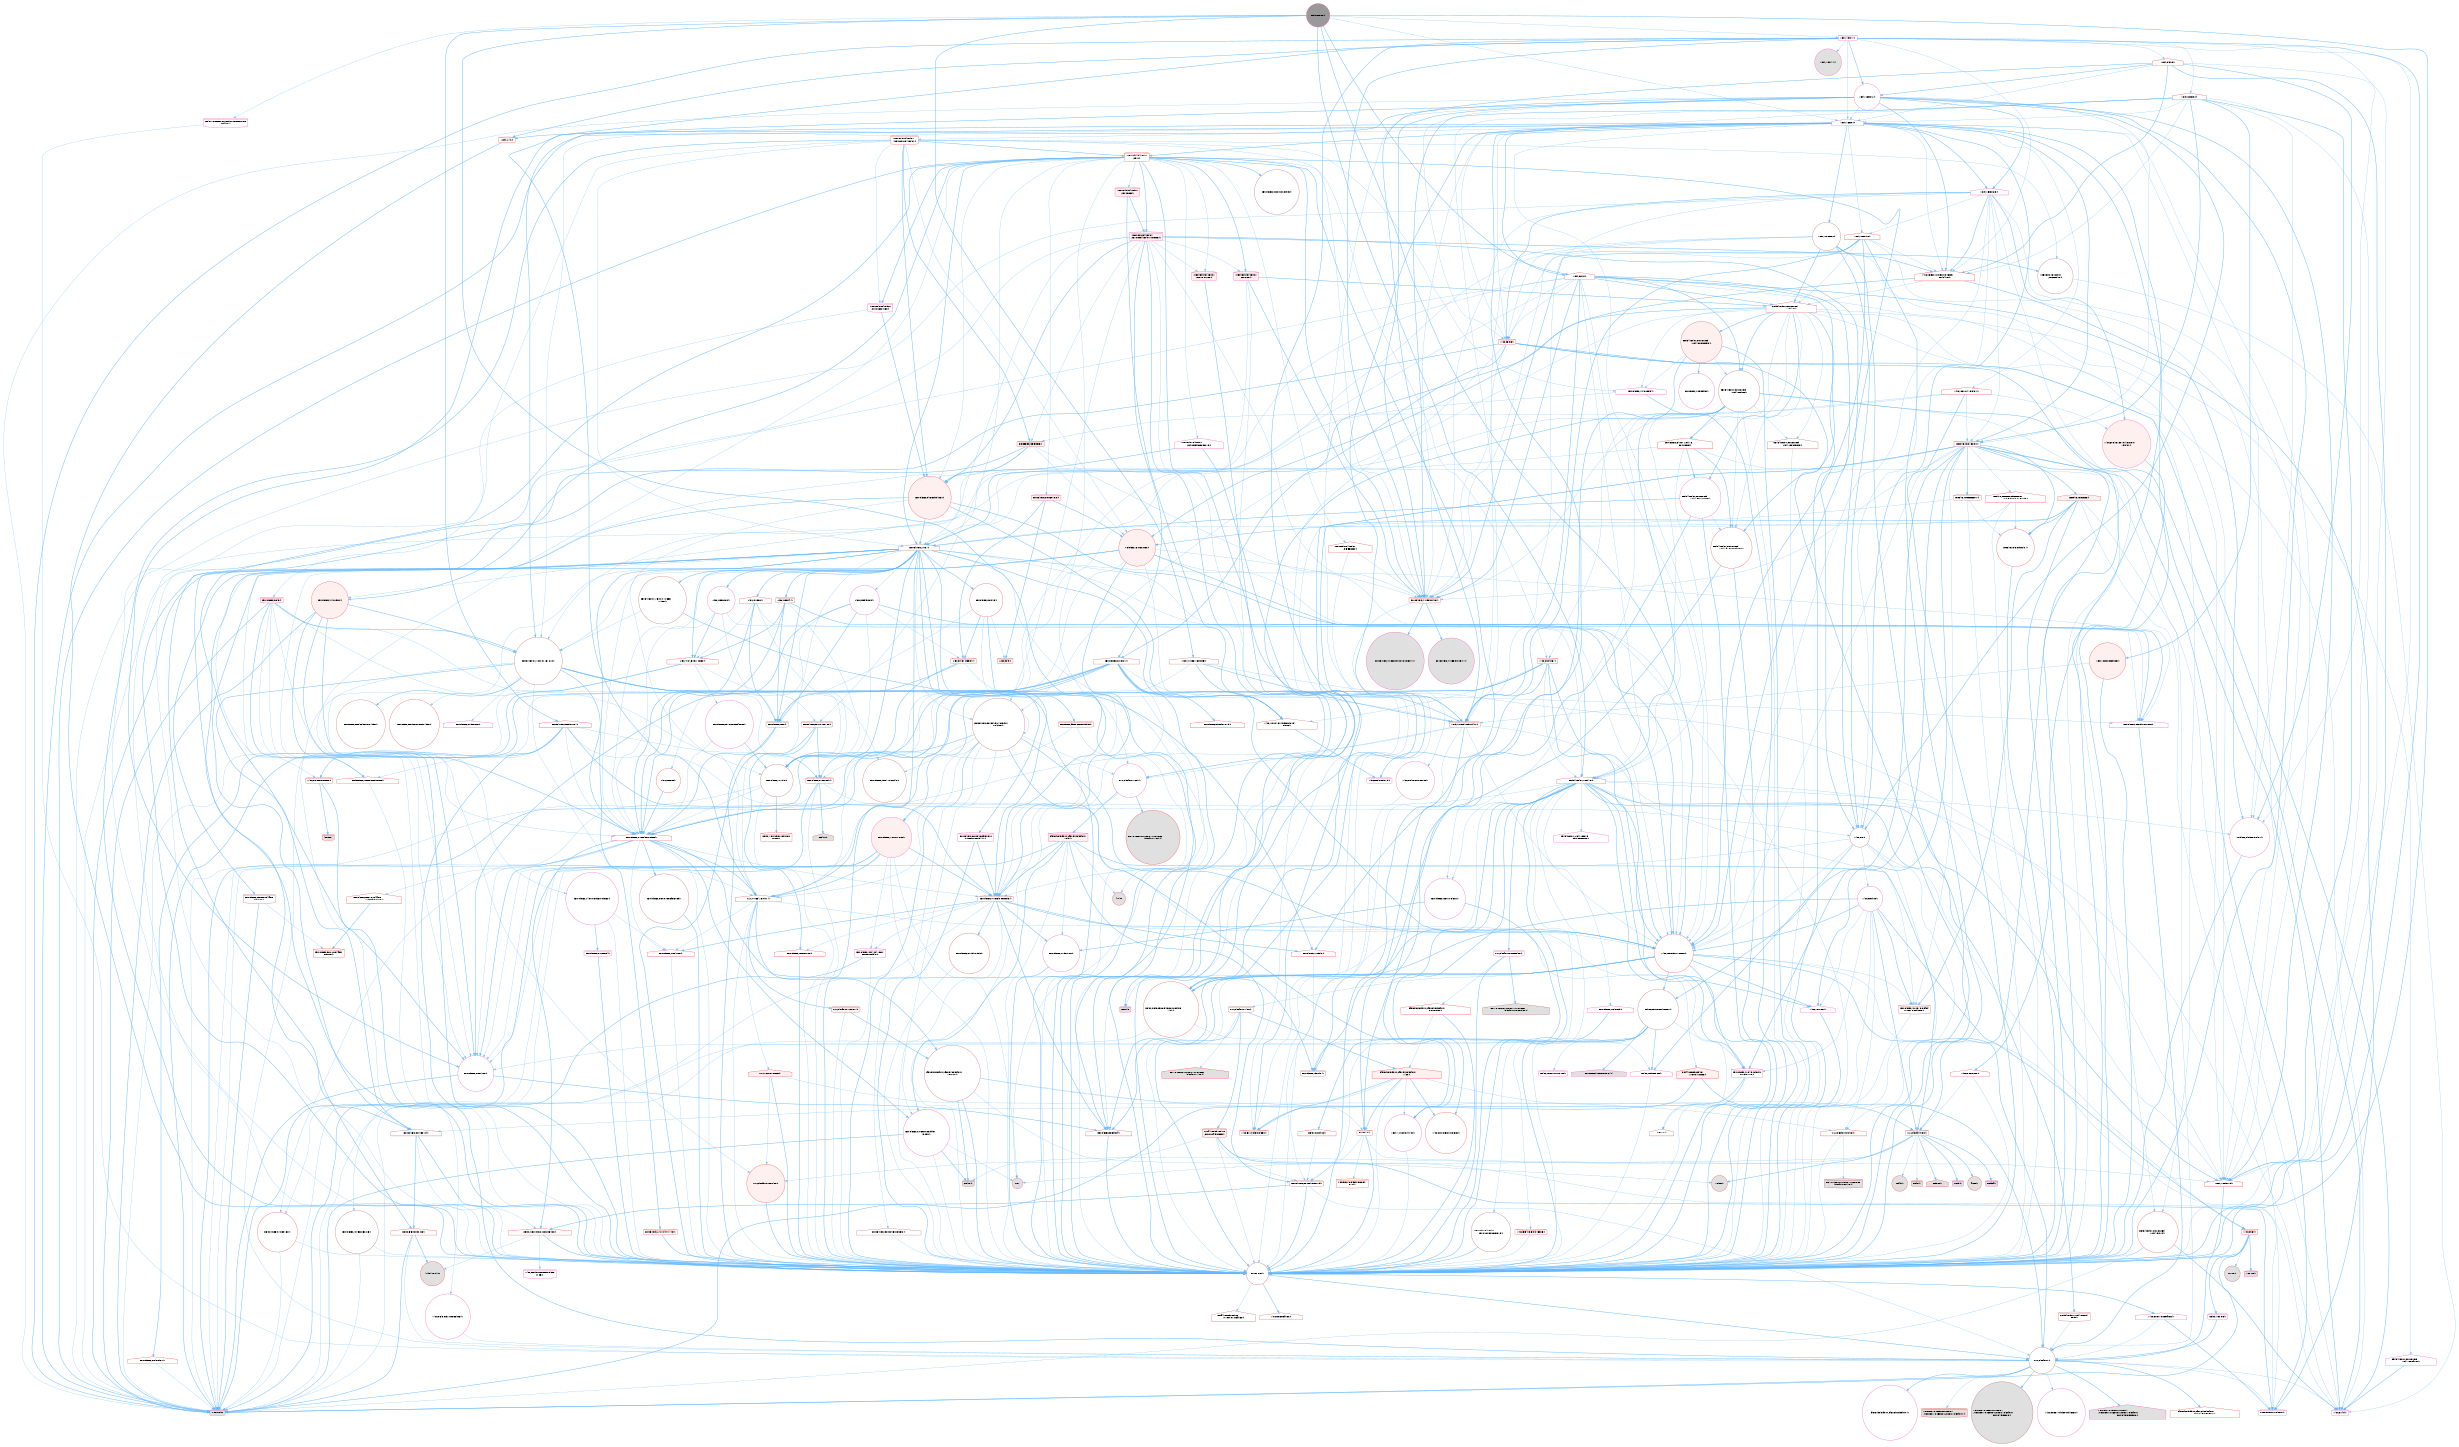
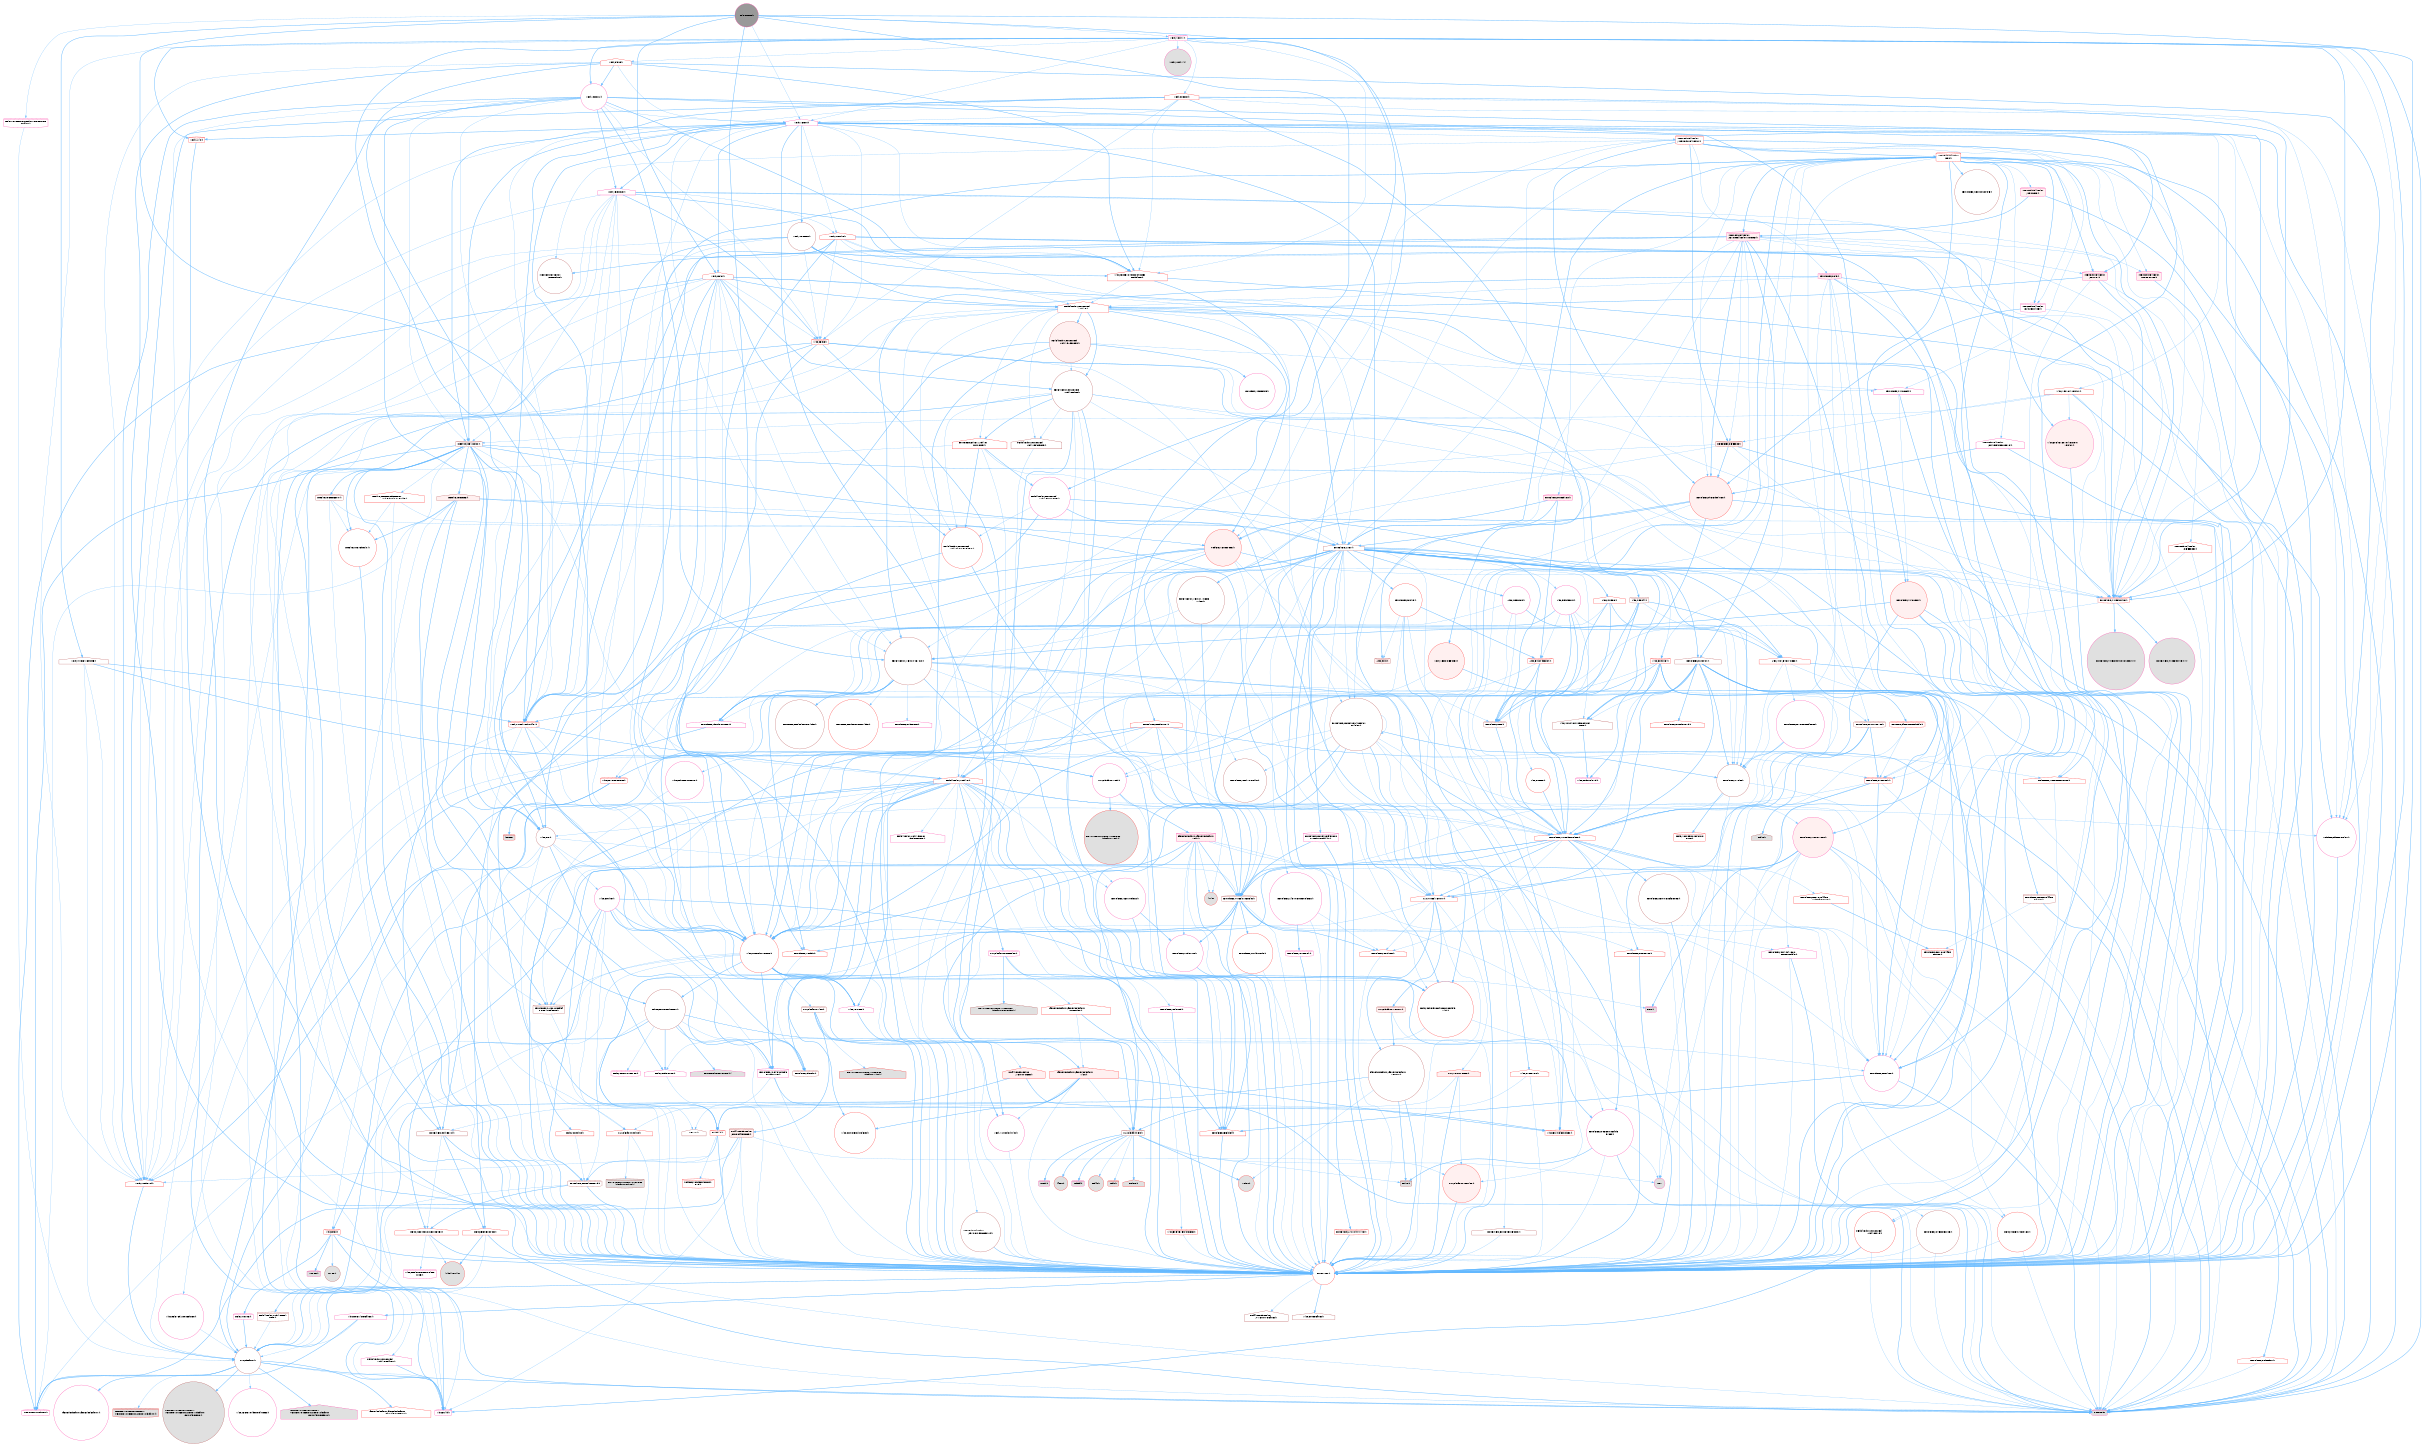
(1474, 133) -> (1547, 132)
none -> (1464, 292)
(870, 953) -> (1789, 953)
(1981, 1040) -> (430, 1103)
(729, 1236) -> none
